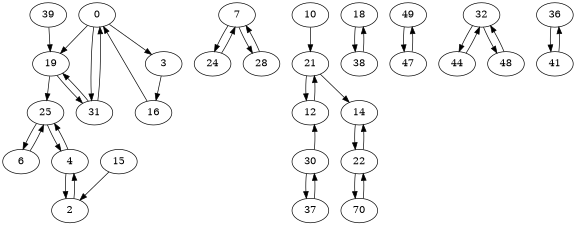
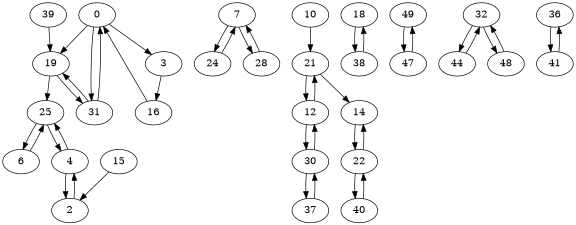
none -> (306, 134)
(359, 211) -> (359, 211)
